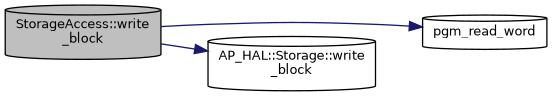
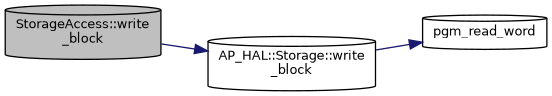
(285, 23) -> (393, 47)
